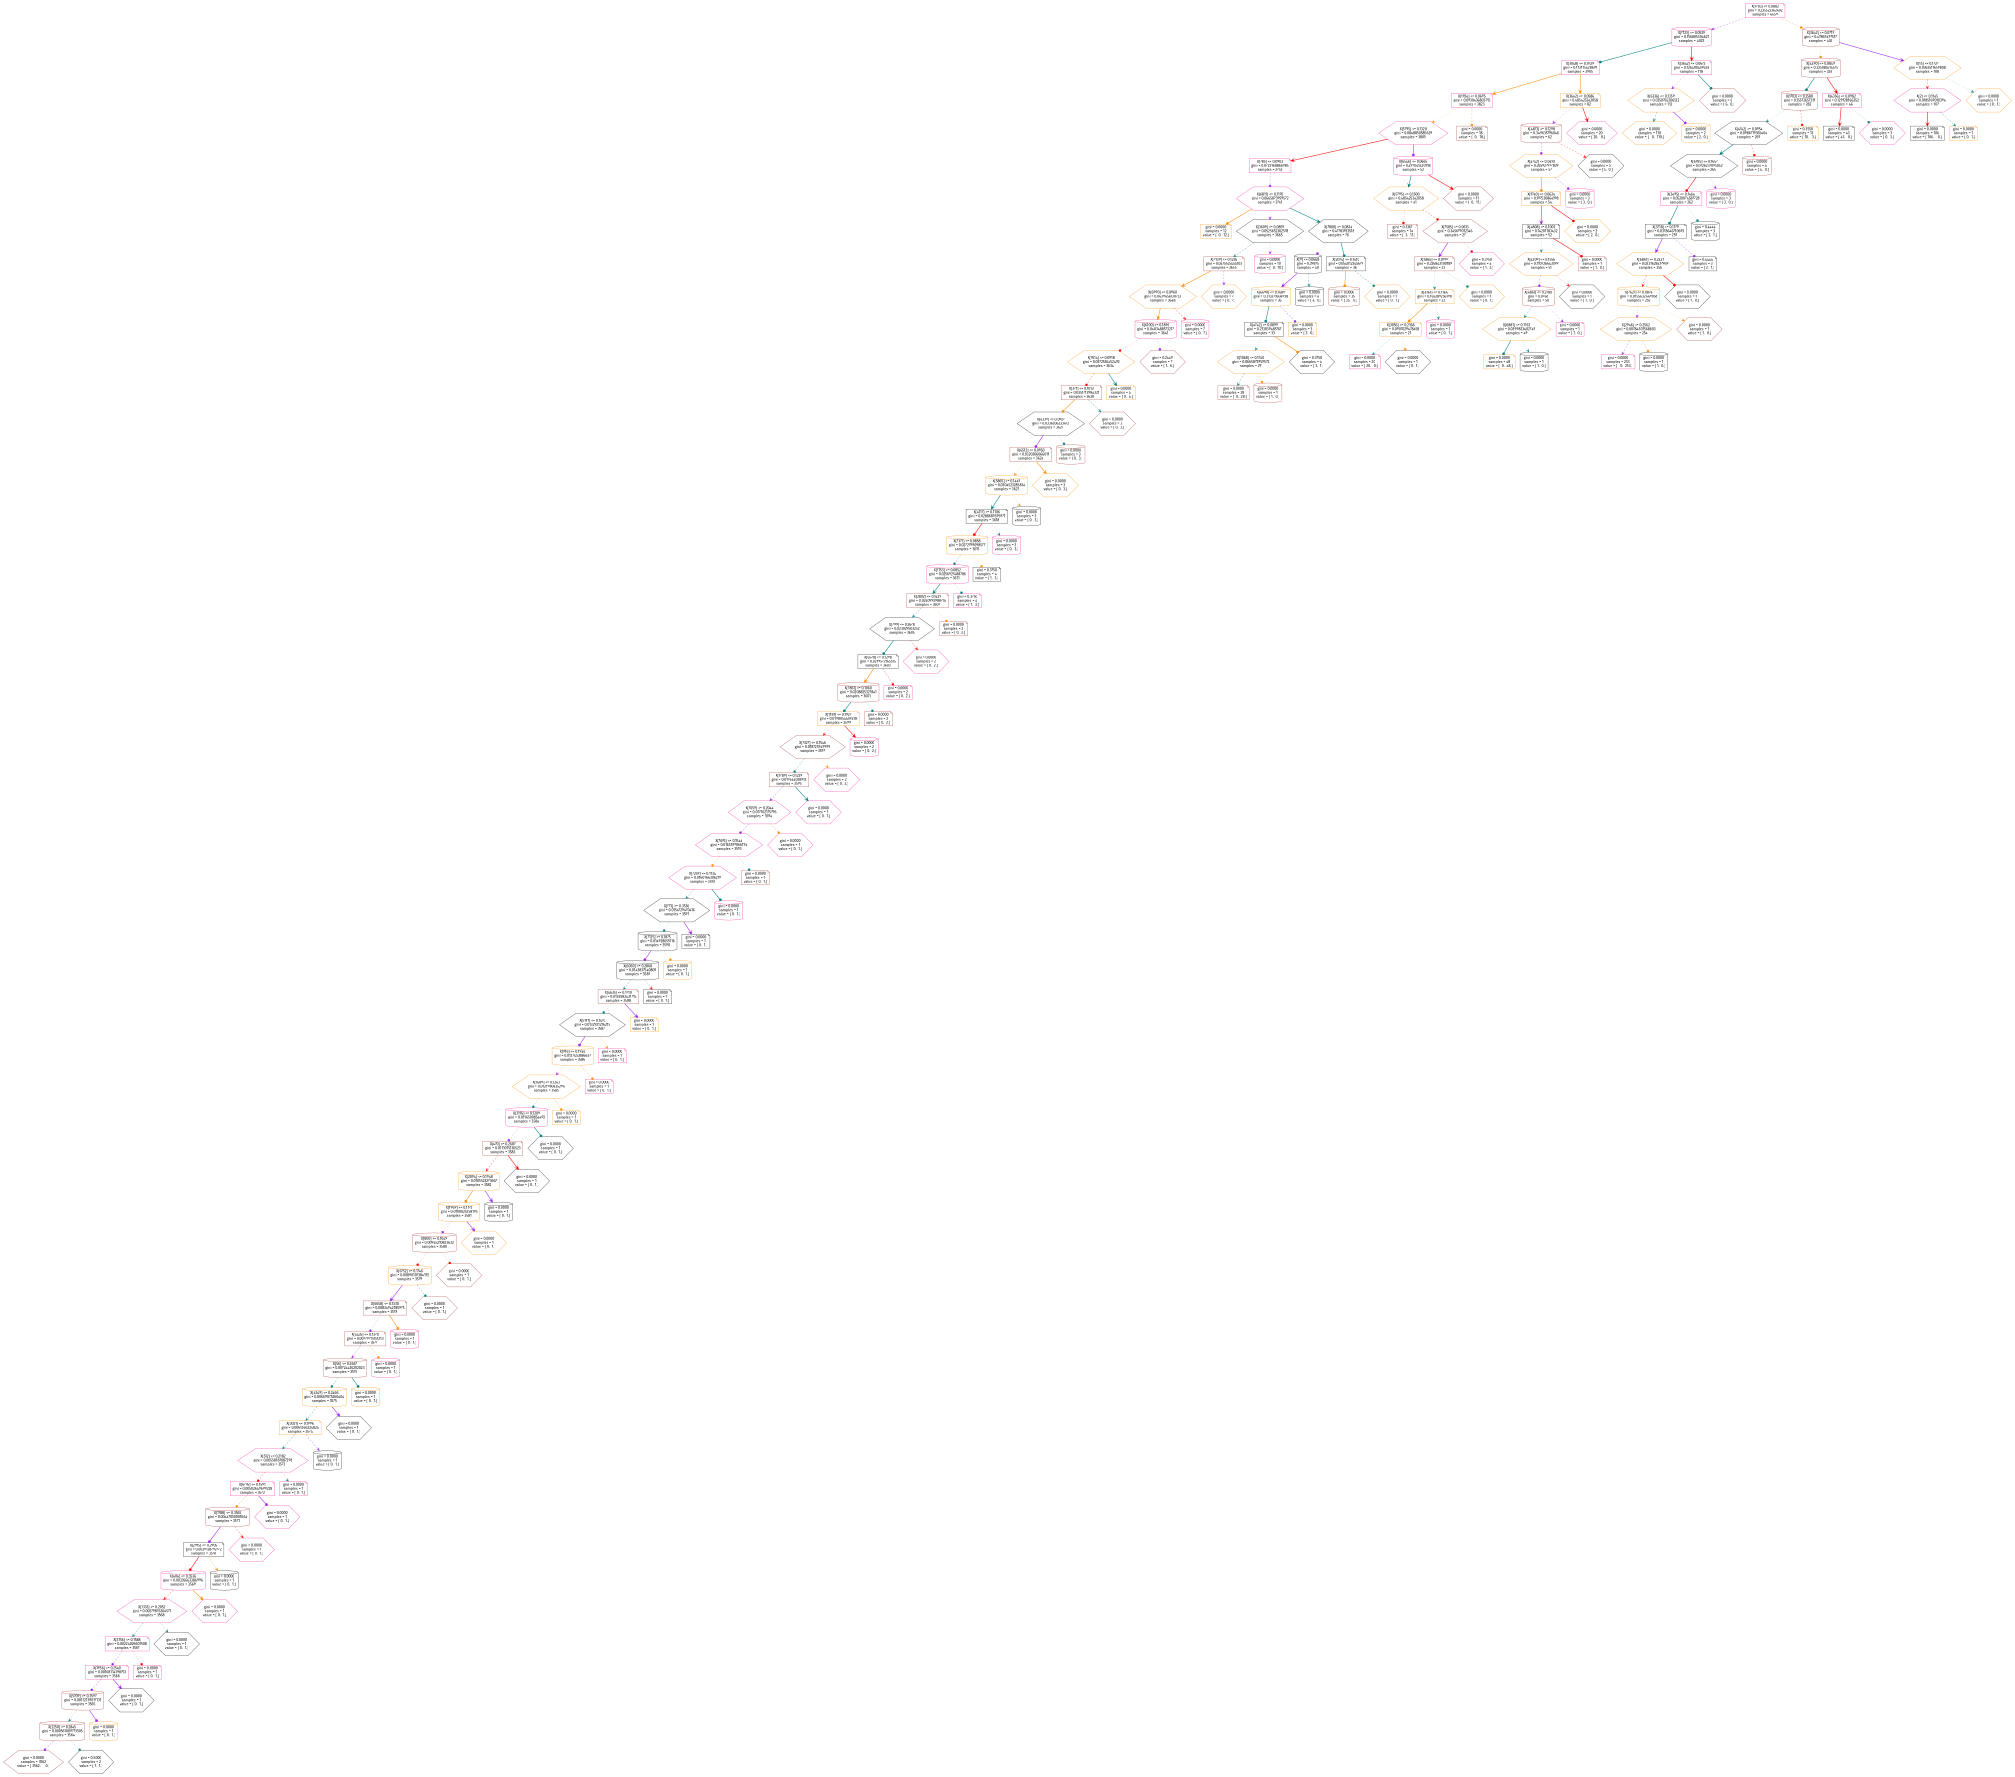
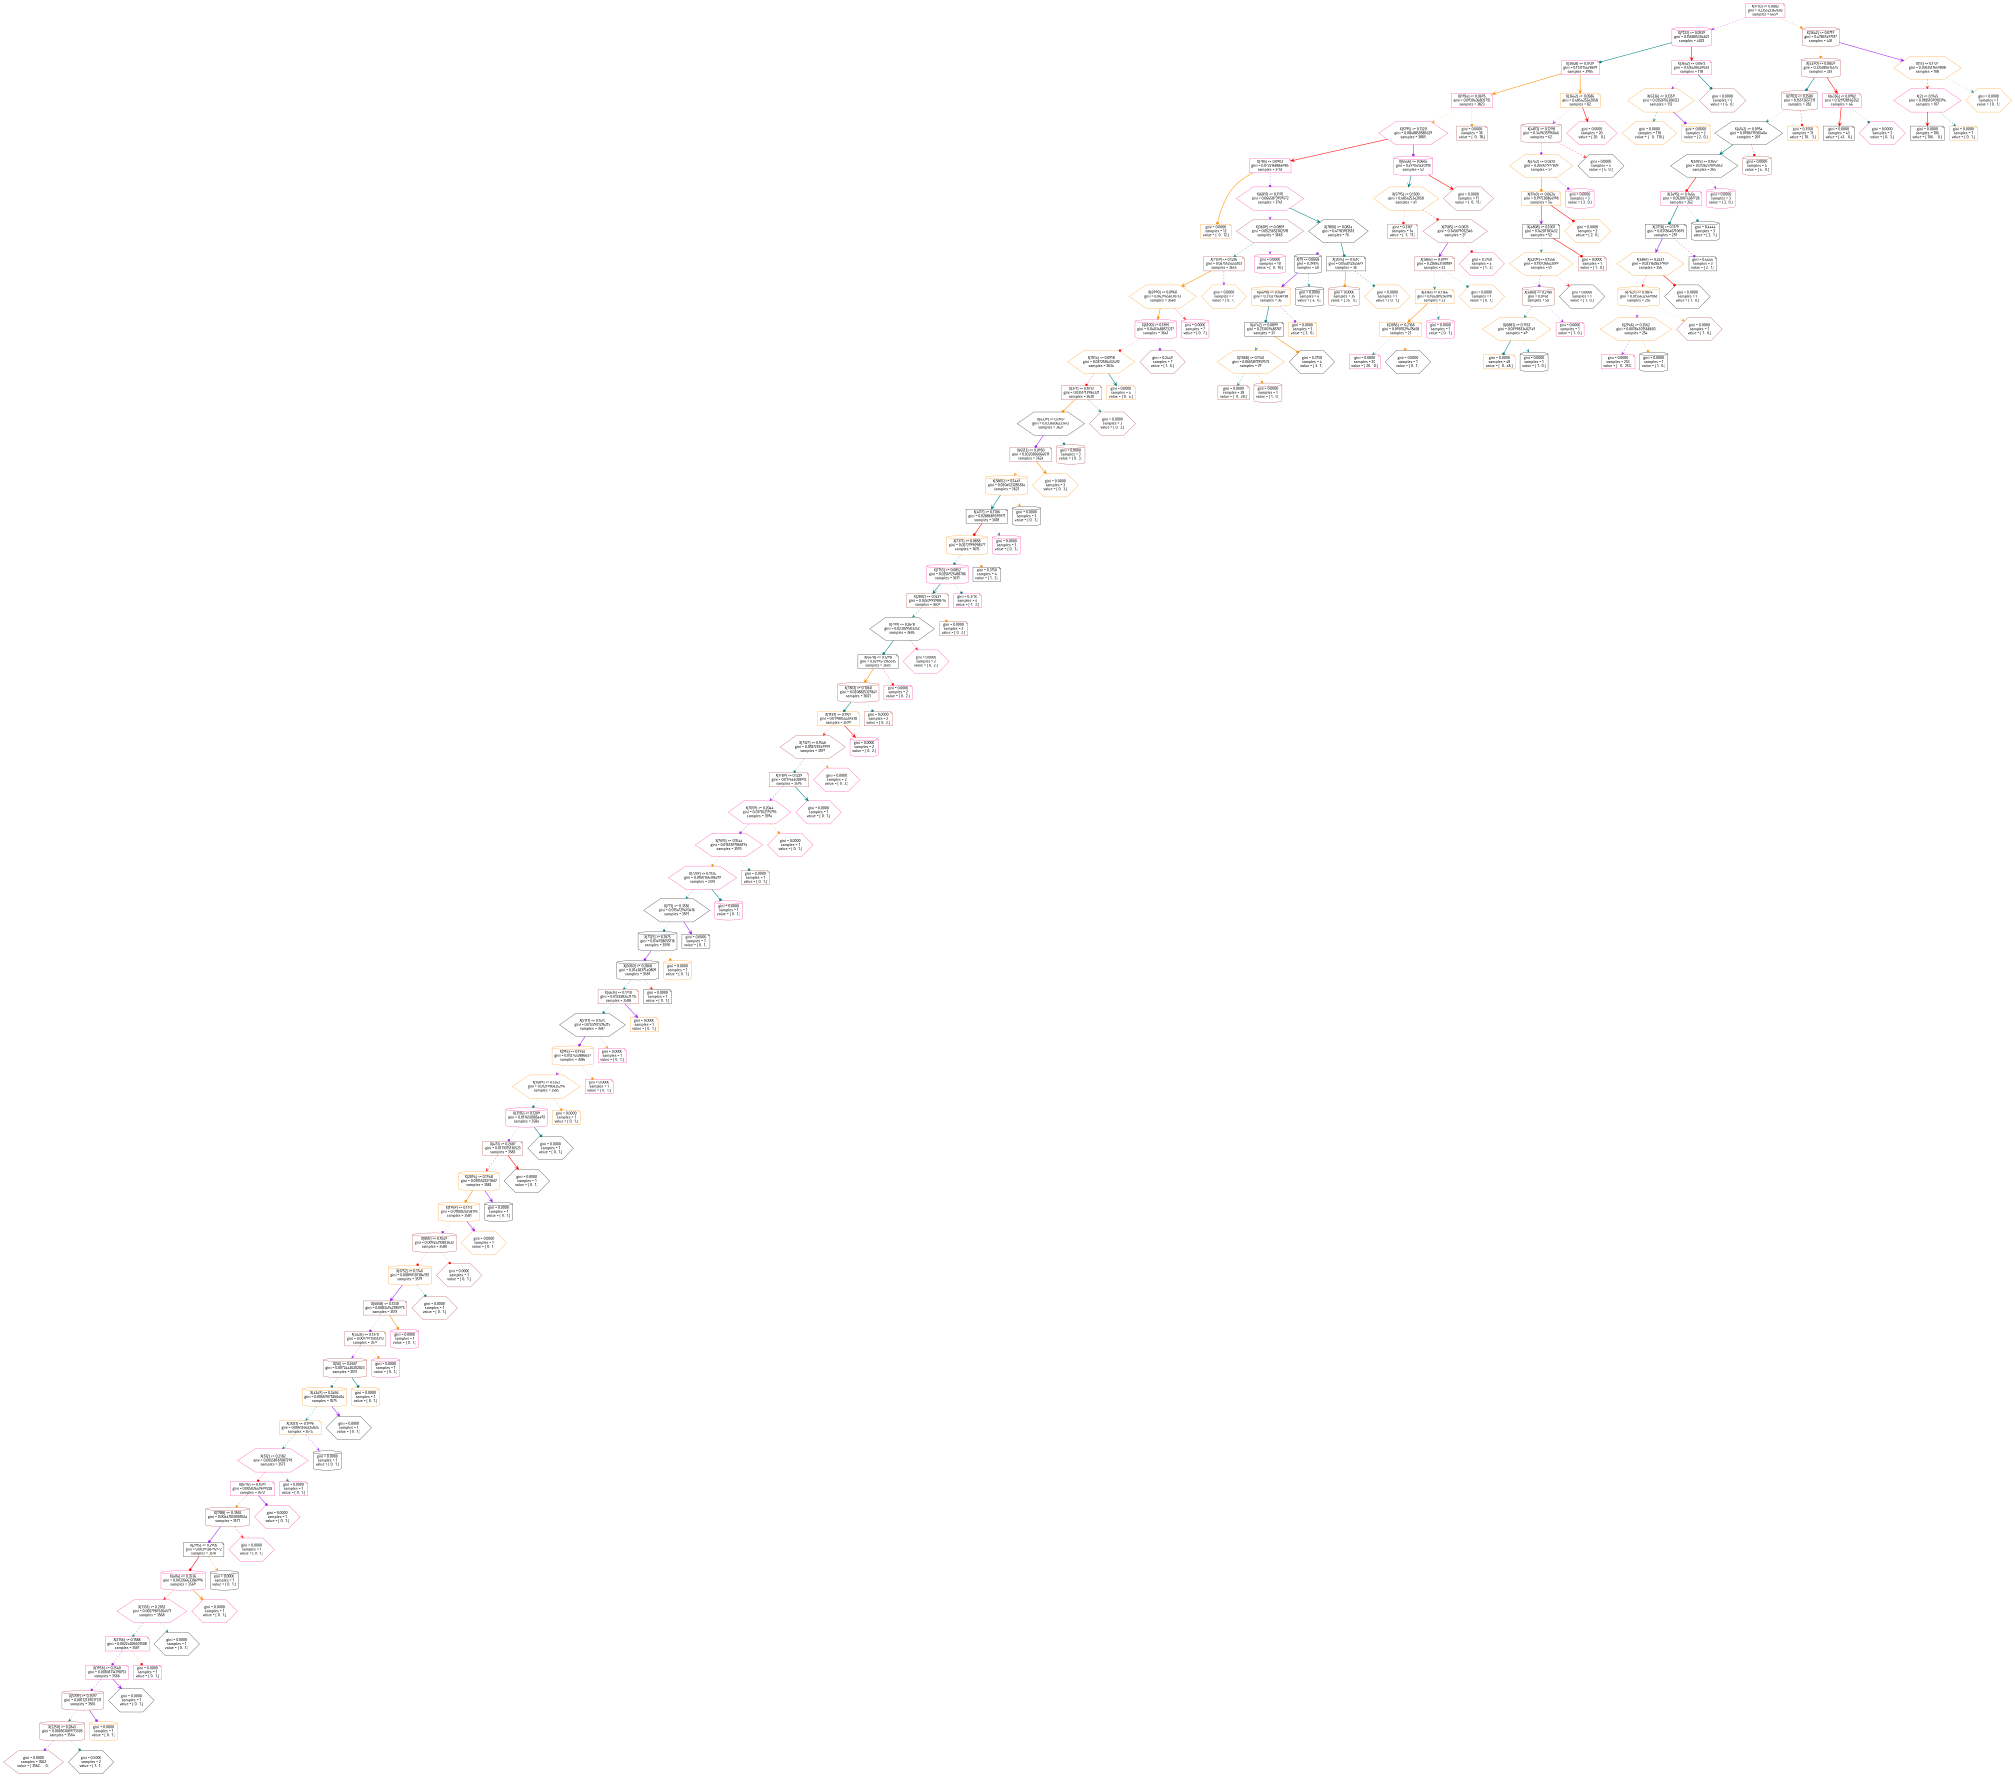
(1240, 216) -> (1229, 193)
(1270, 231) -> (1270, 231)
